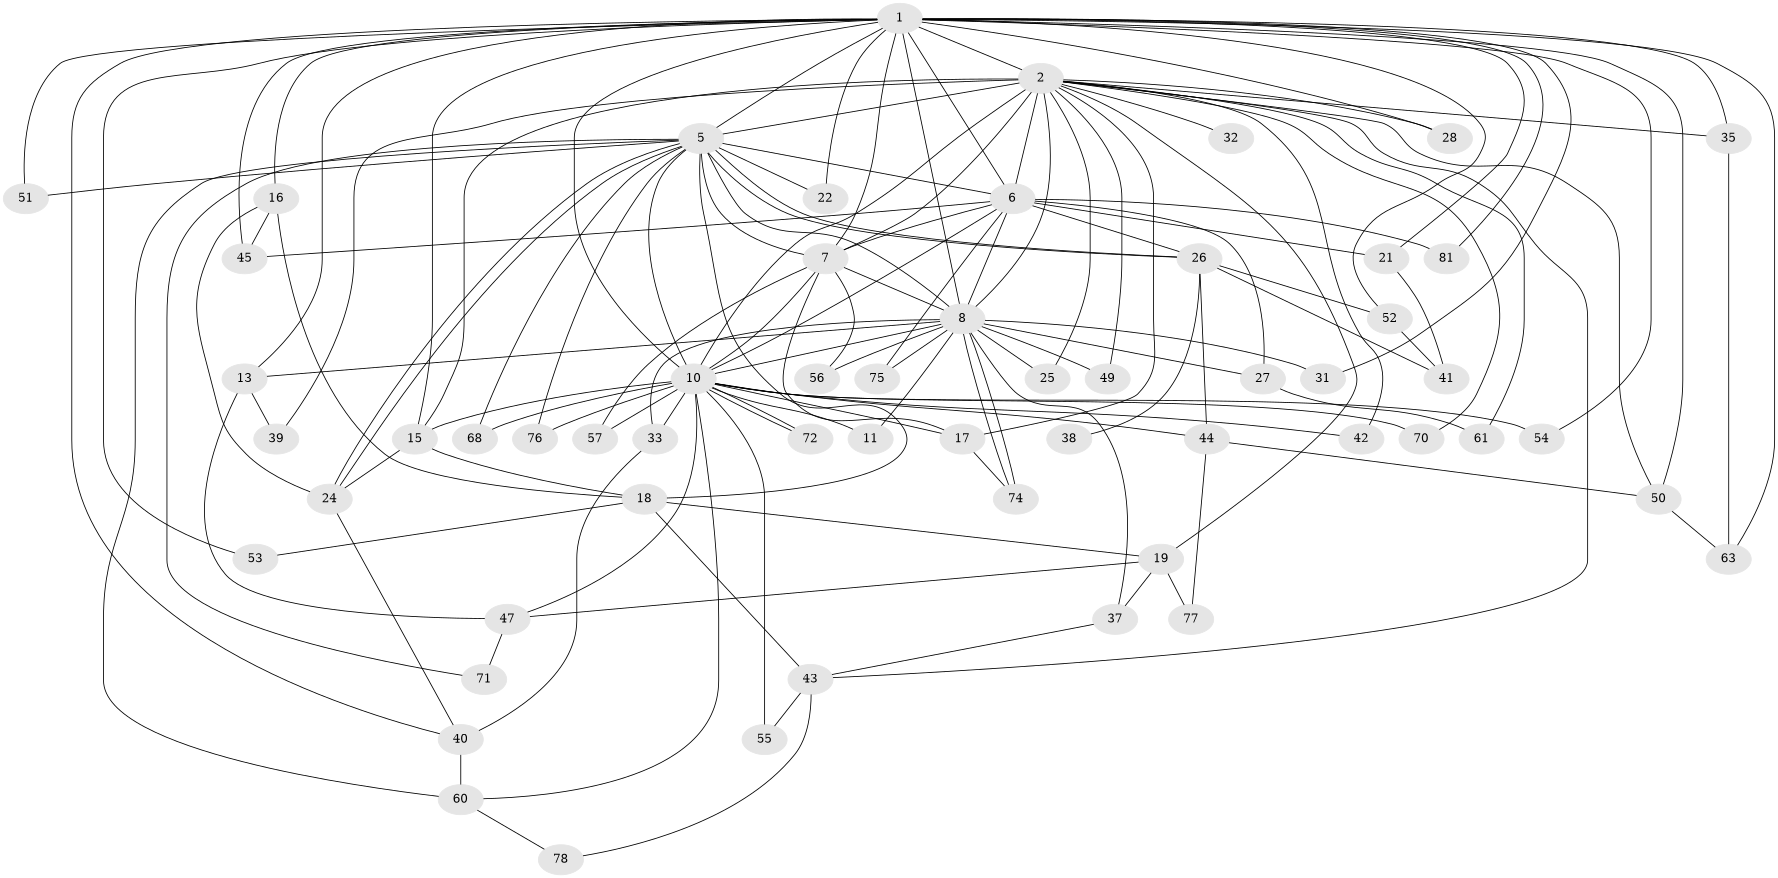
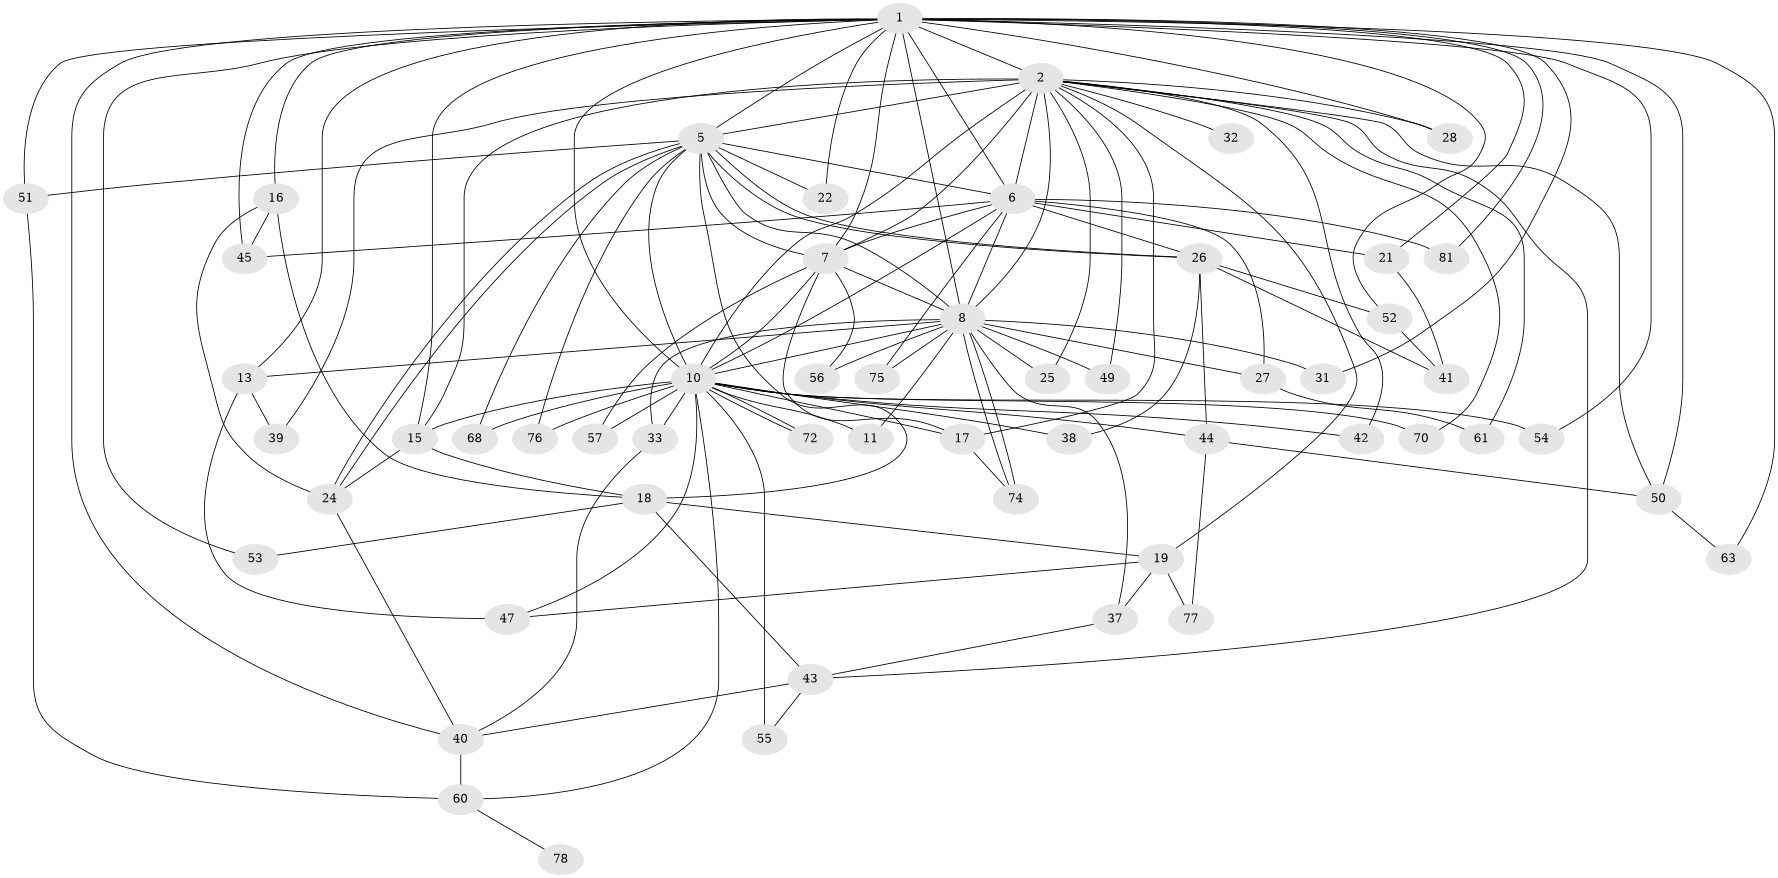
(1729, 139) -> none
(135, 365) -> (33, 673)
none -> (923, 413)
(484, 679) -> none
(726, 809) -> (636, 710)
